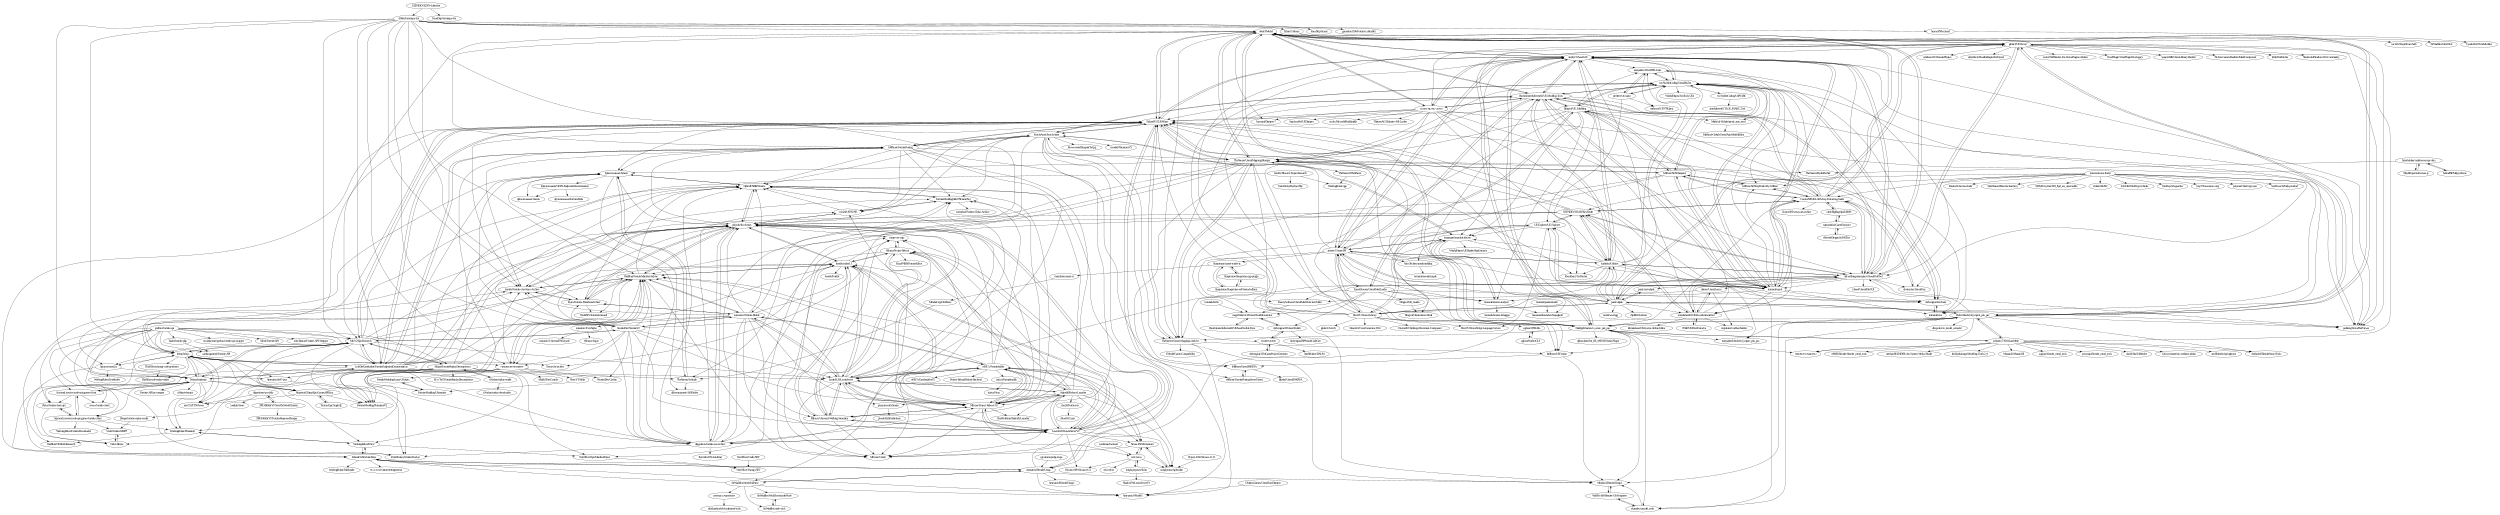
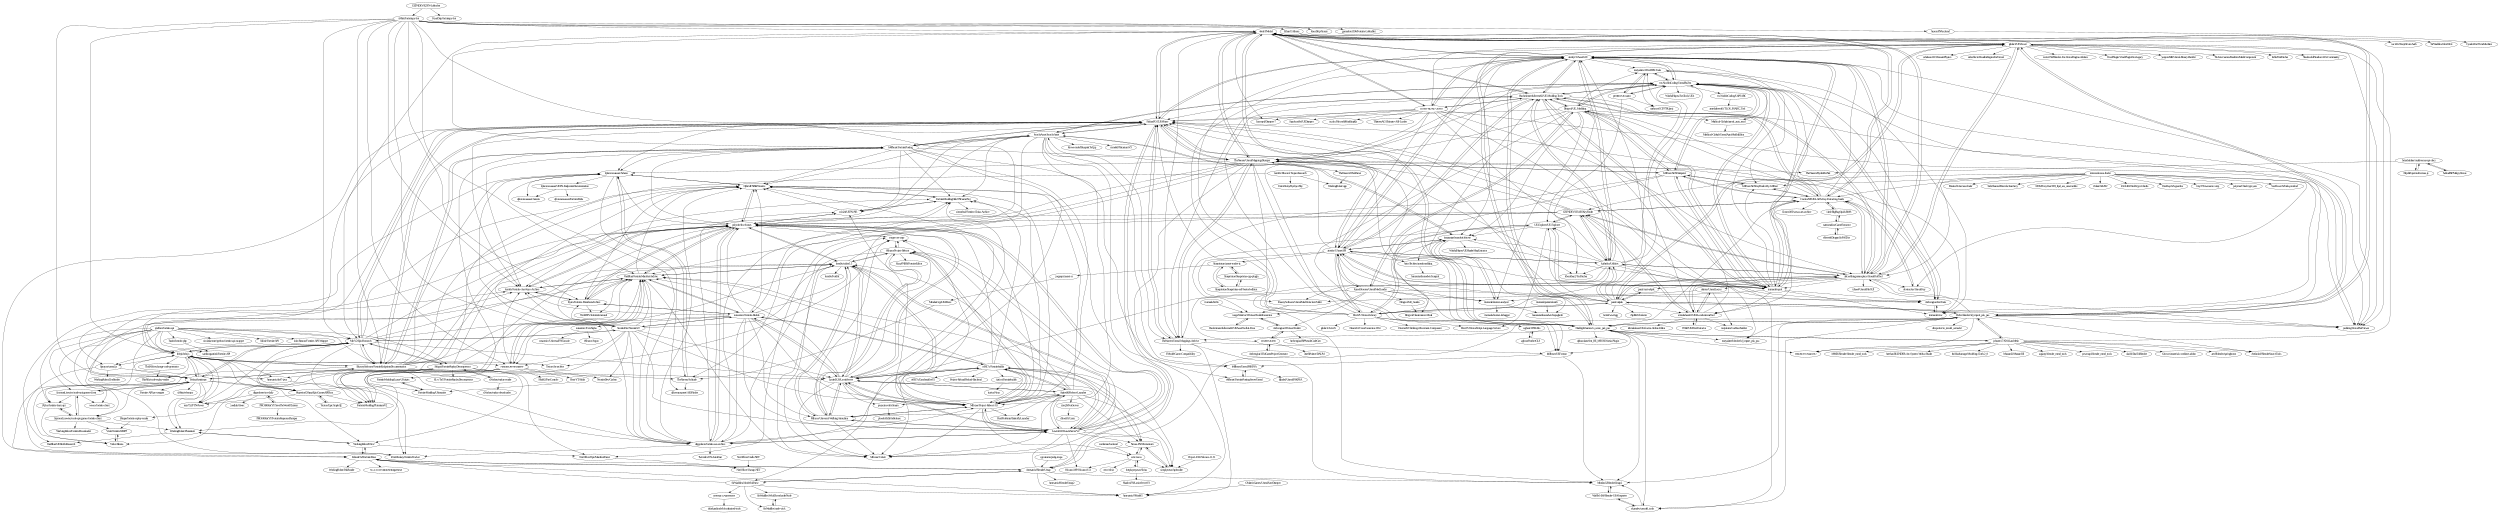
none -> (1472, 116)
(1064, 277) -> (1064, 277)
(1425, 277) -> (1425, 277)
(381, 367) -> (381, 367)
